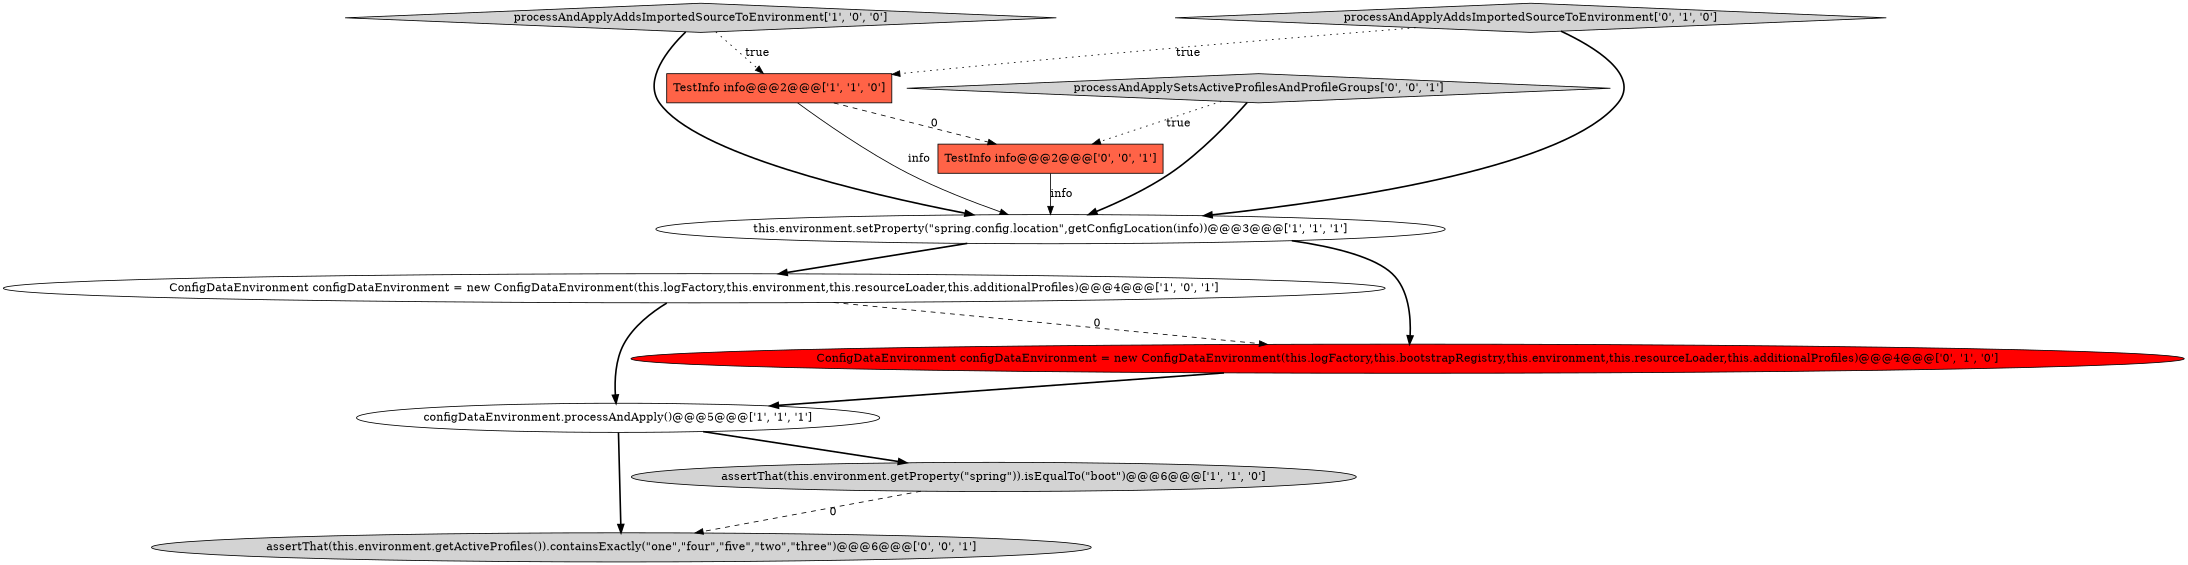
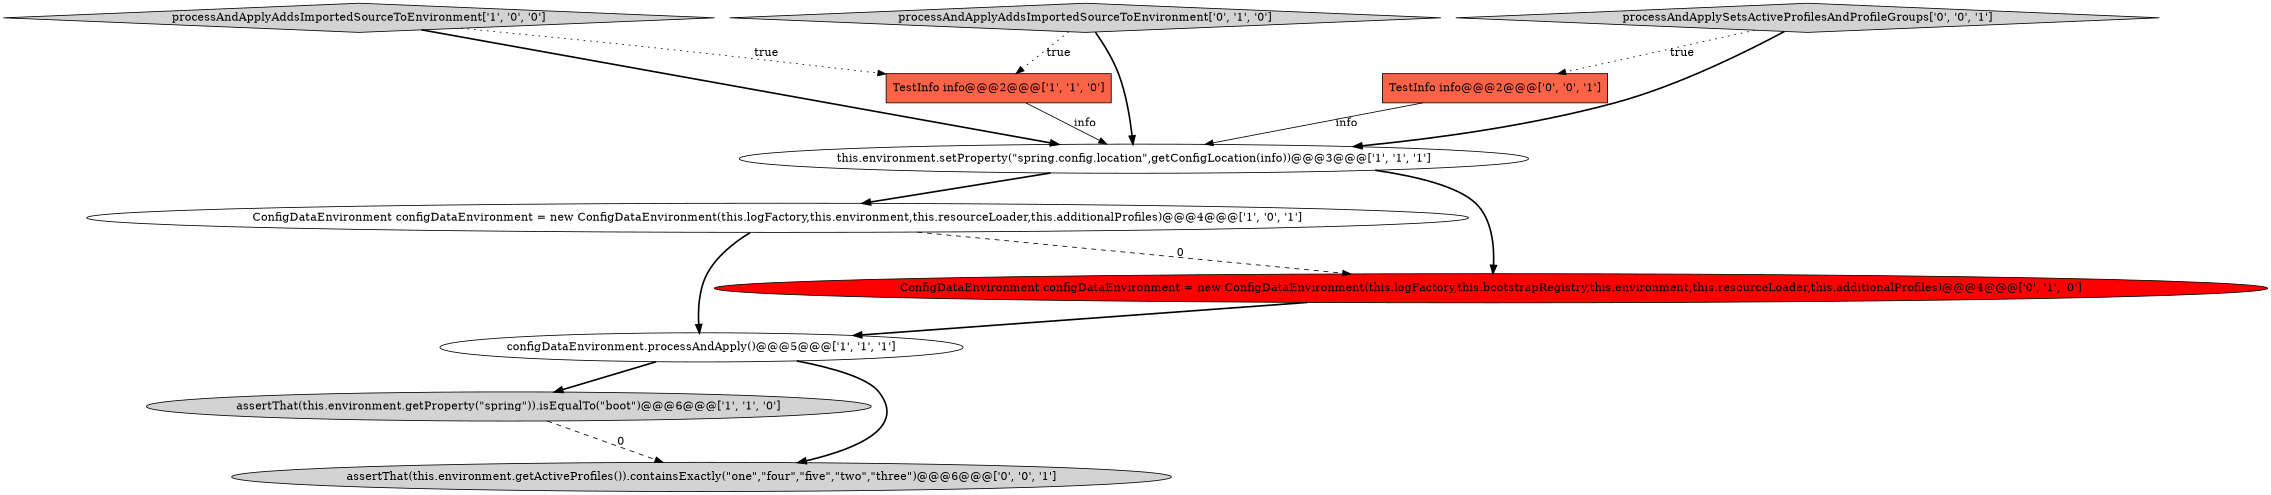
(911, 122) -> none
